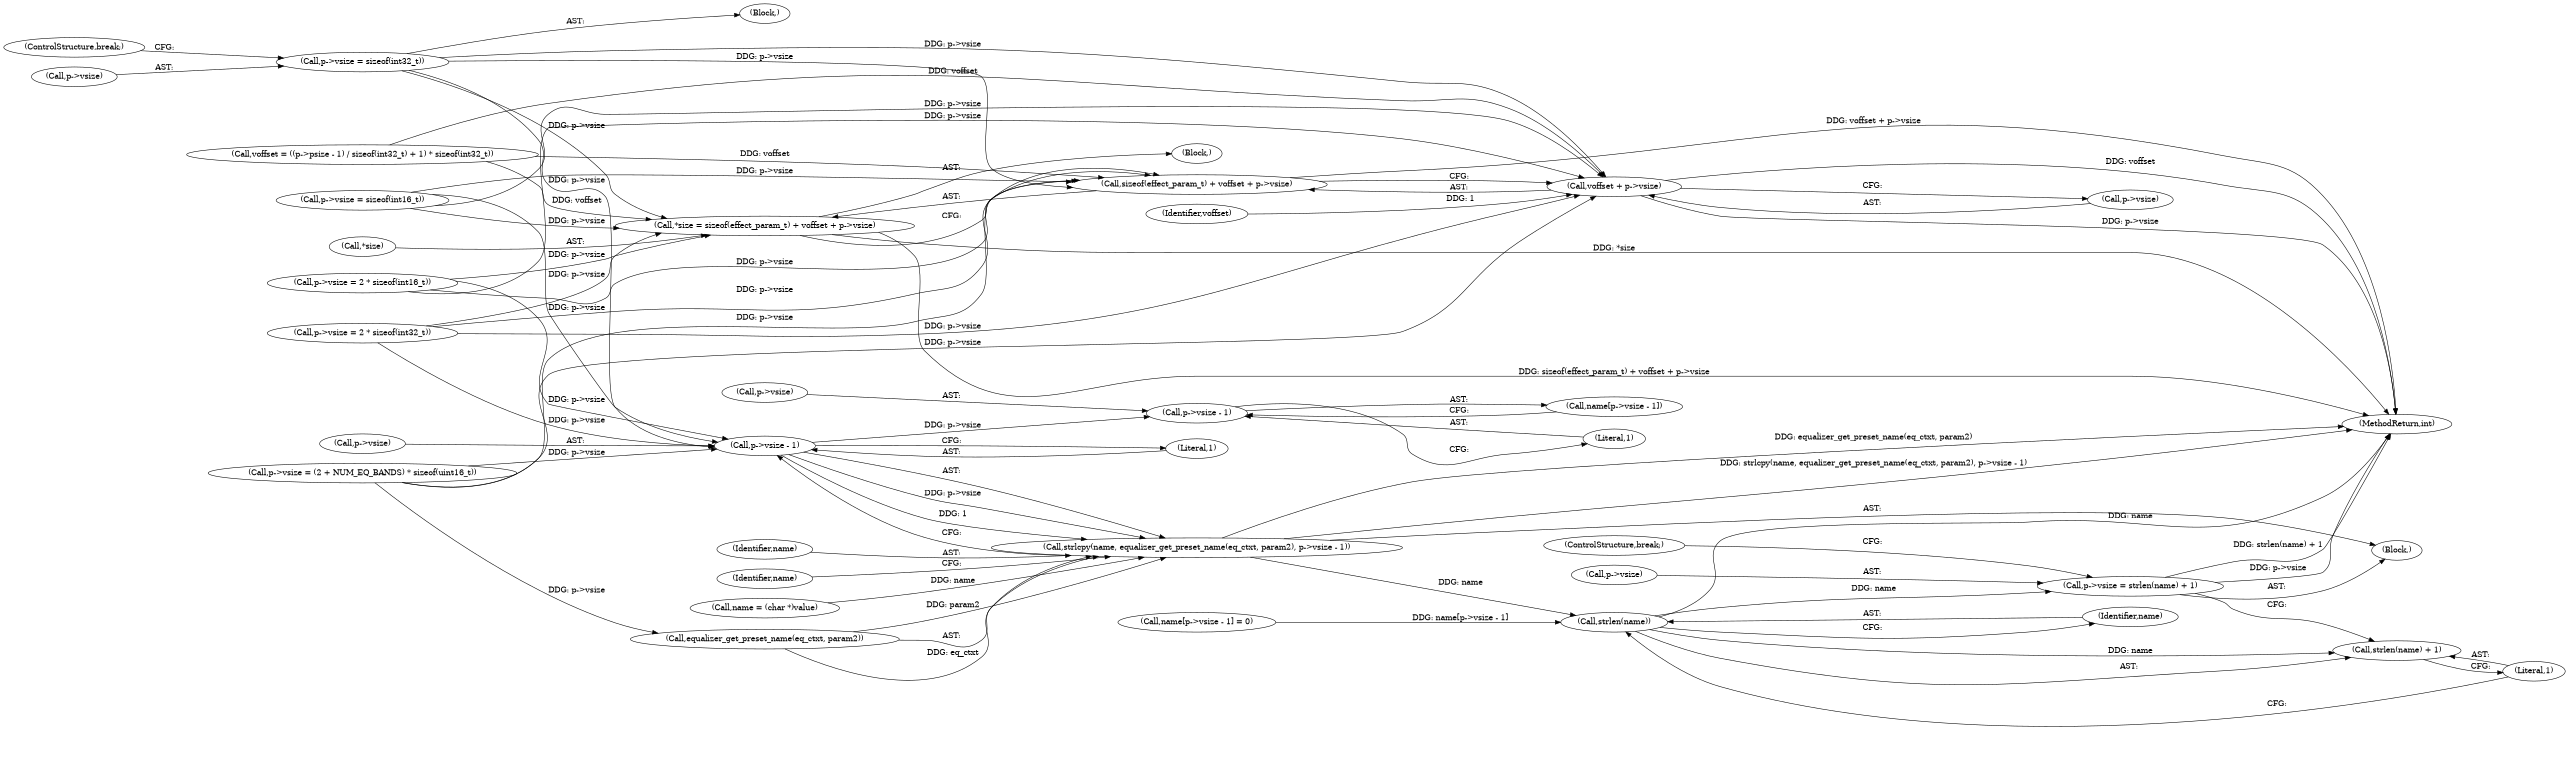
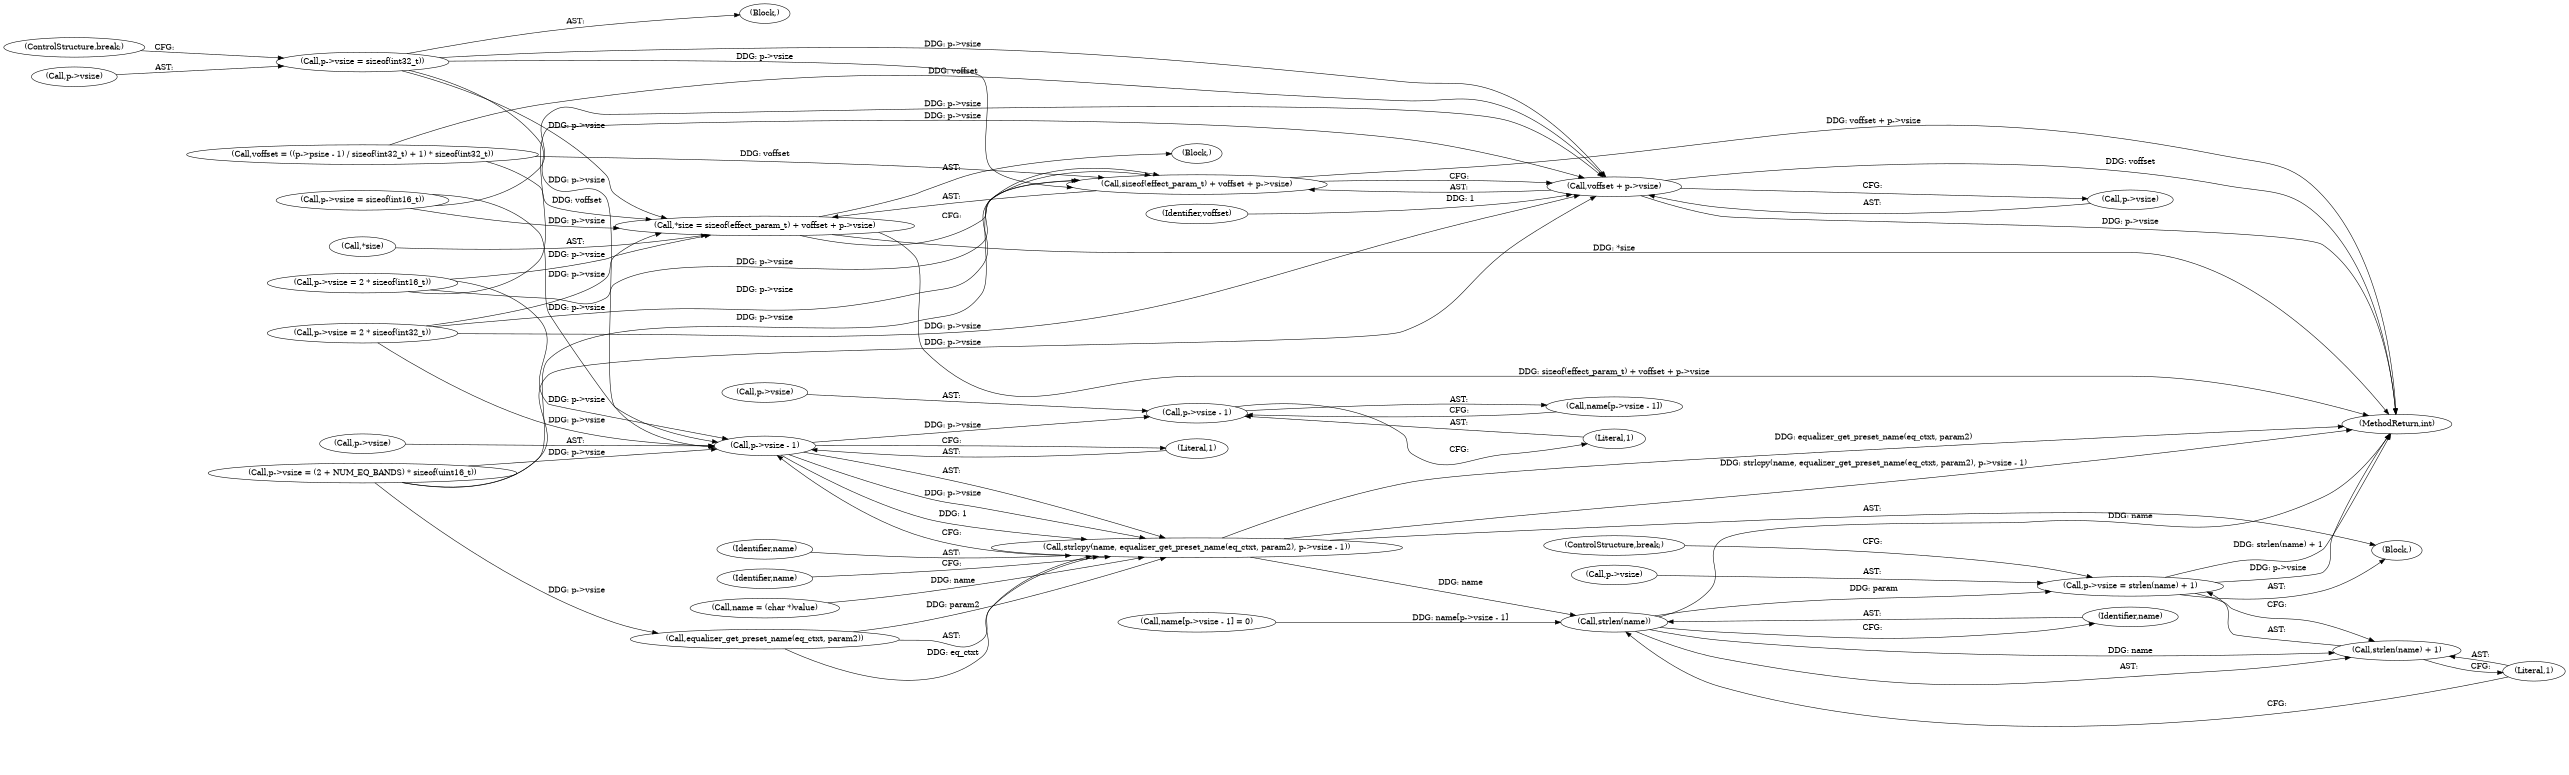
(738, 176) -> none
(1874, 589) -> (1874, 589)
none -> (2263, 638)
